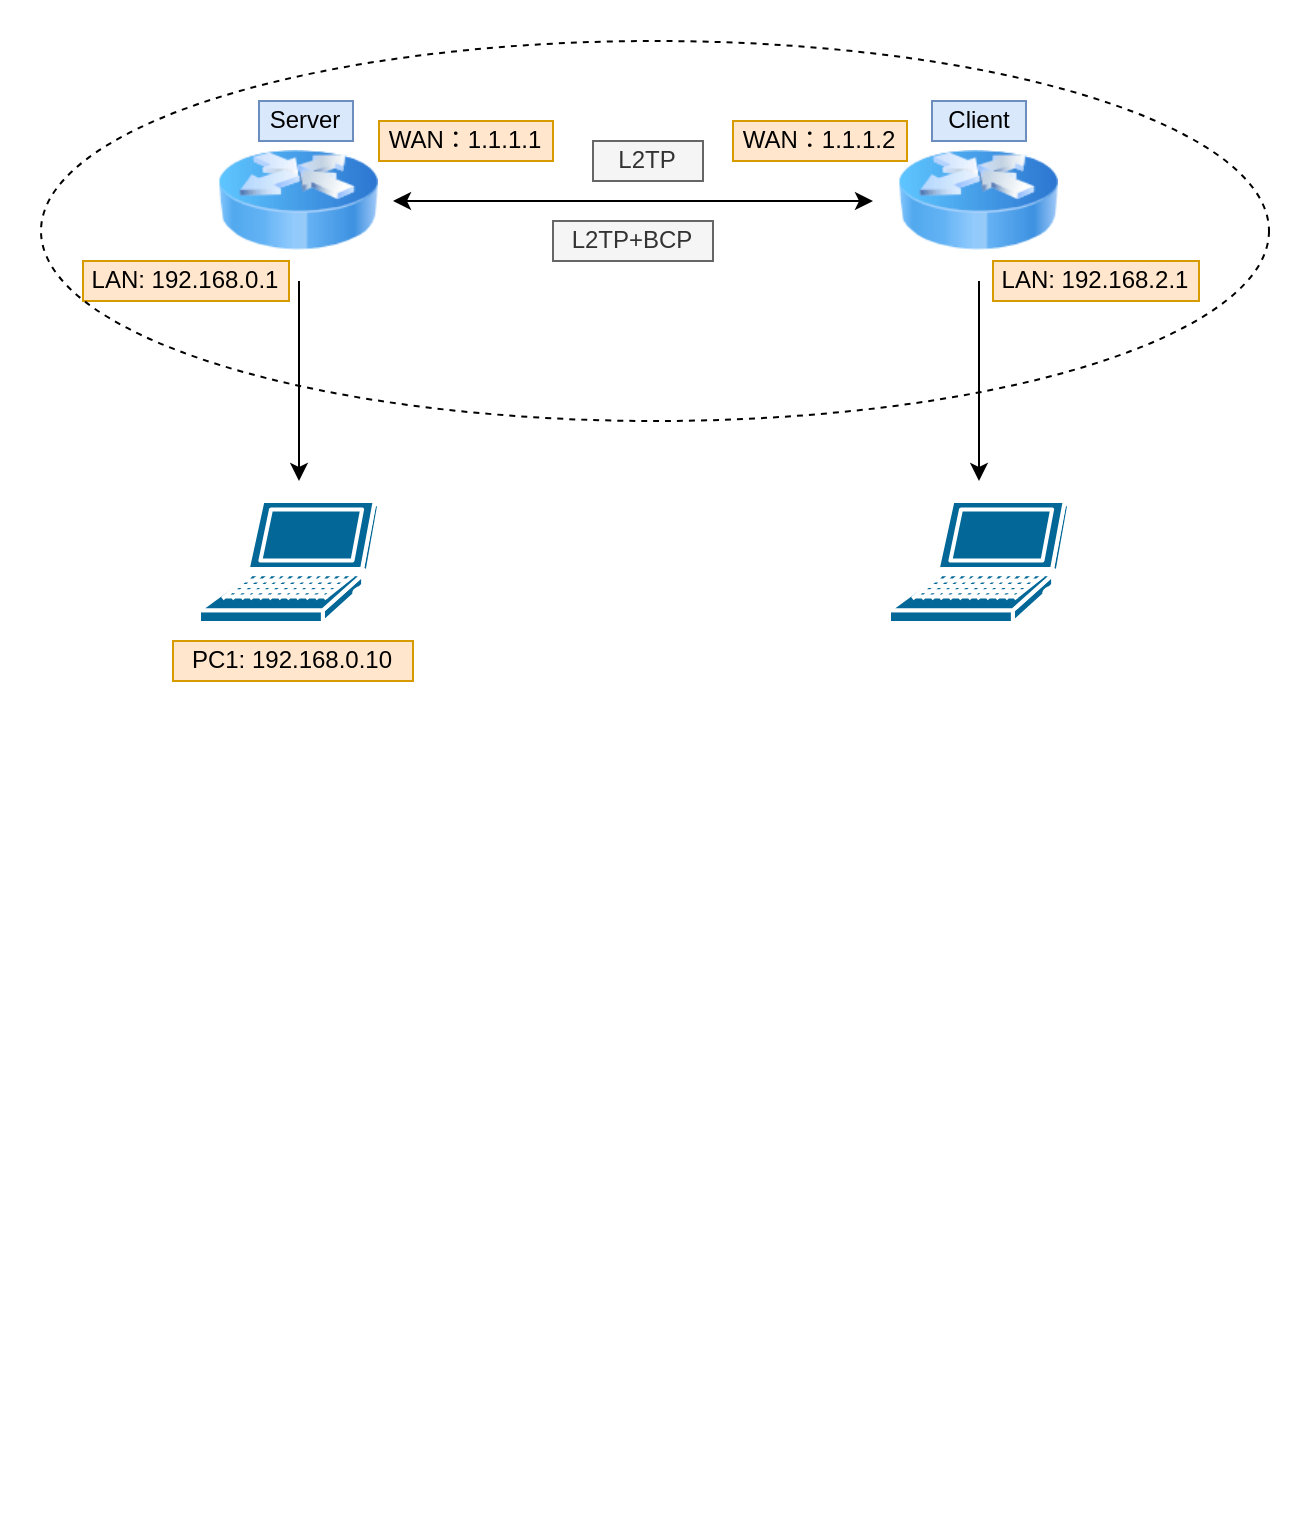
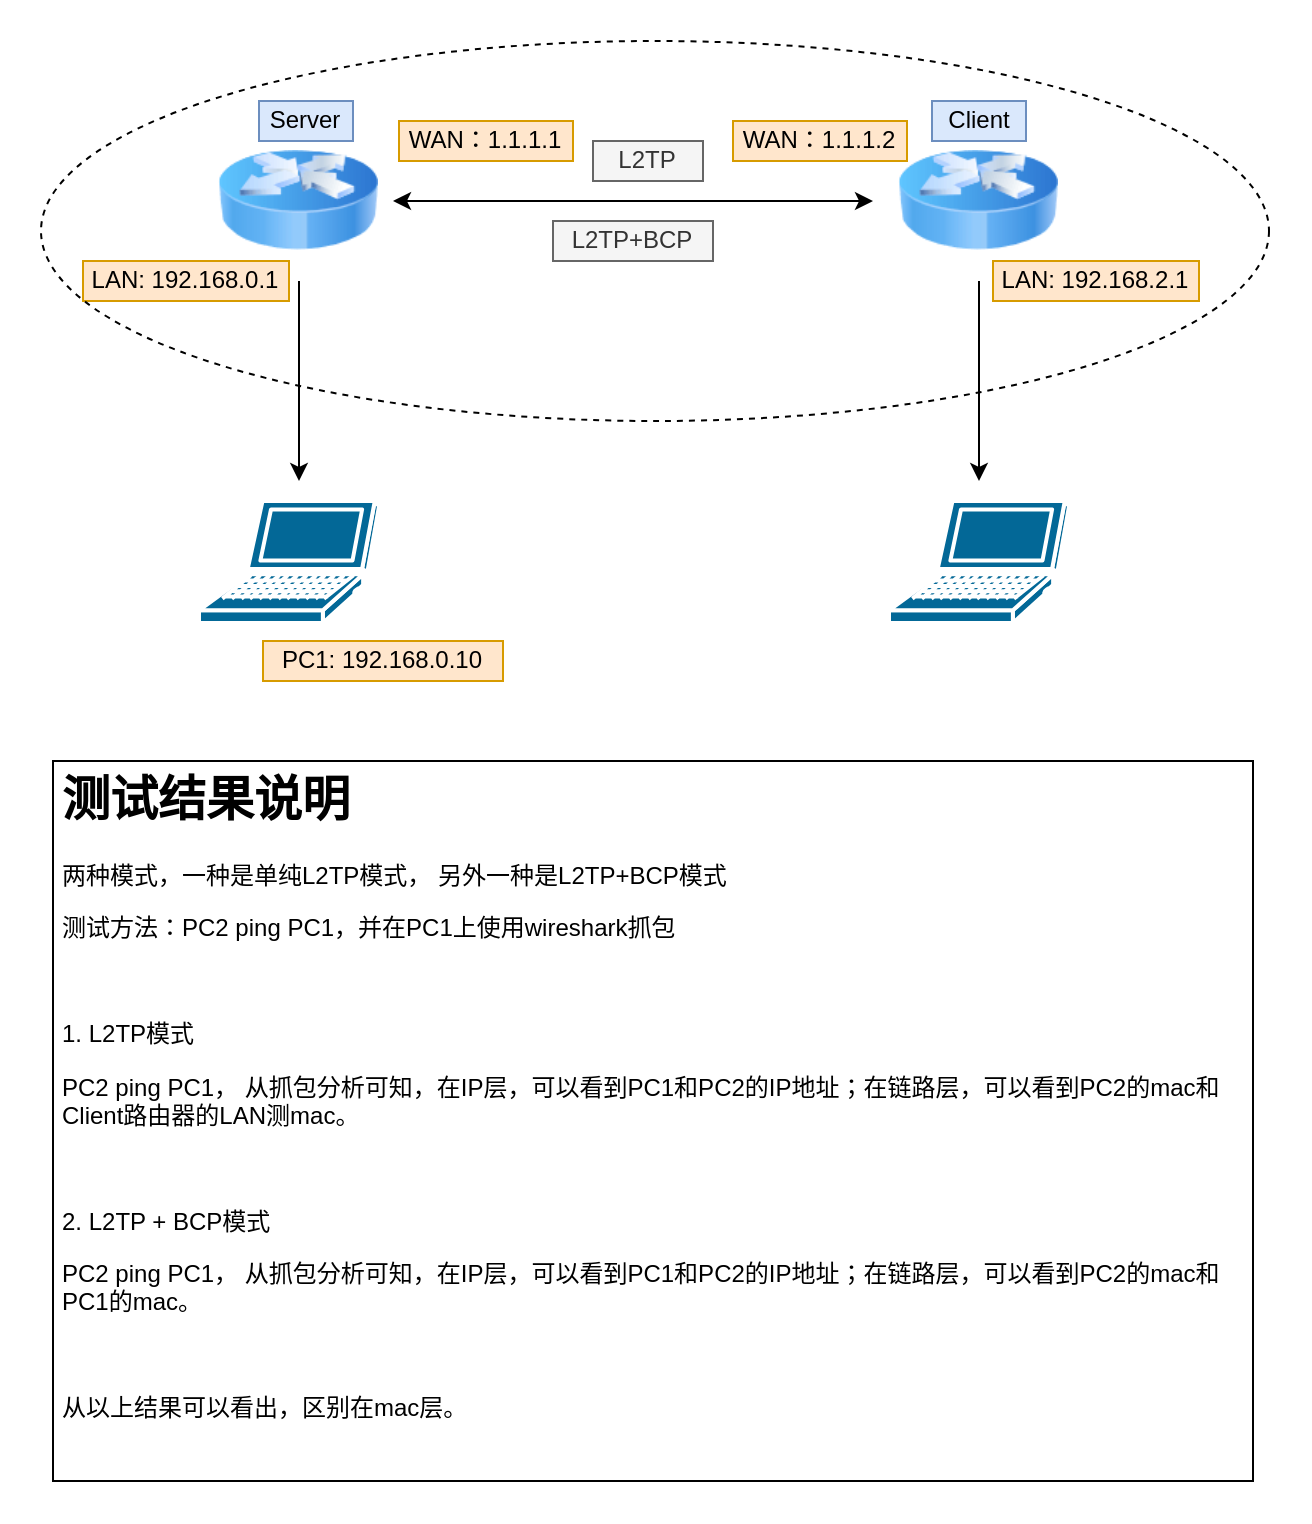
(466, 141) -> (486, 141)
(293, 661) -> (383, 661)
none -> (653, 1121)
